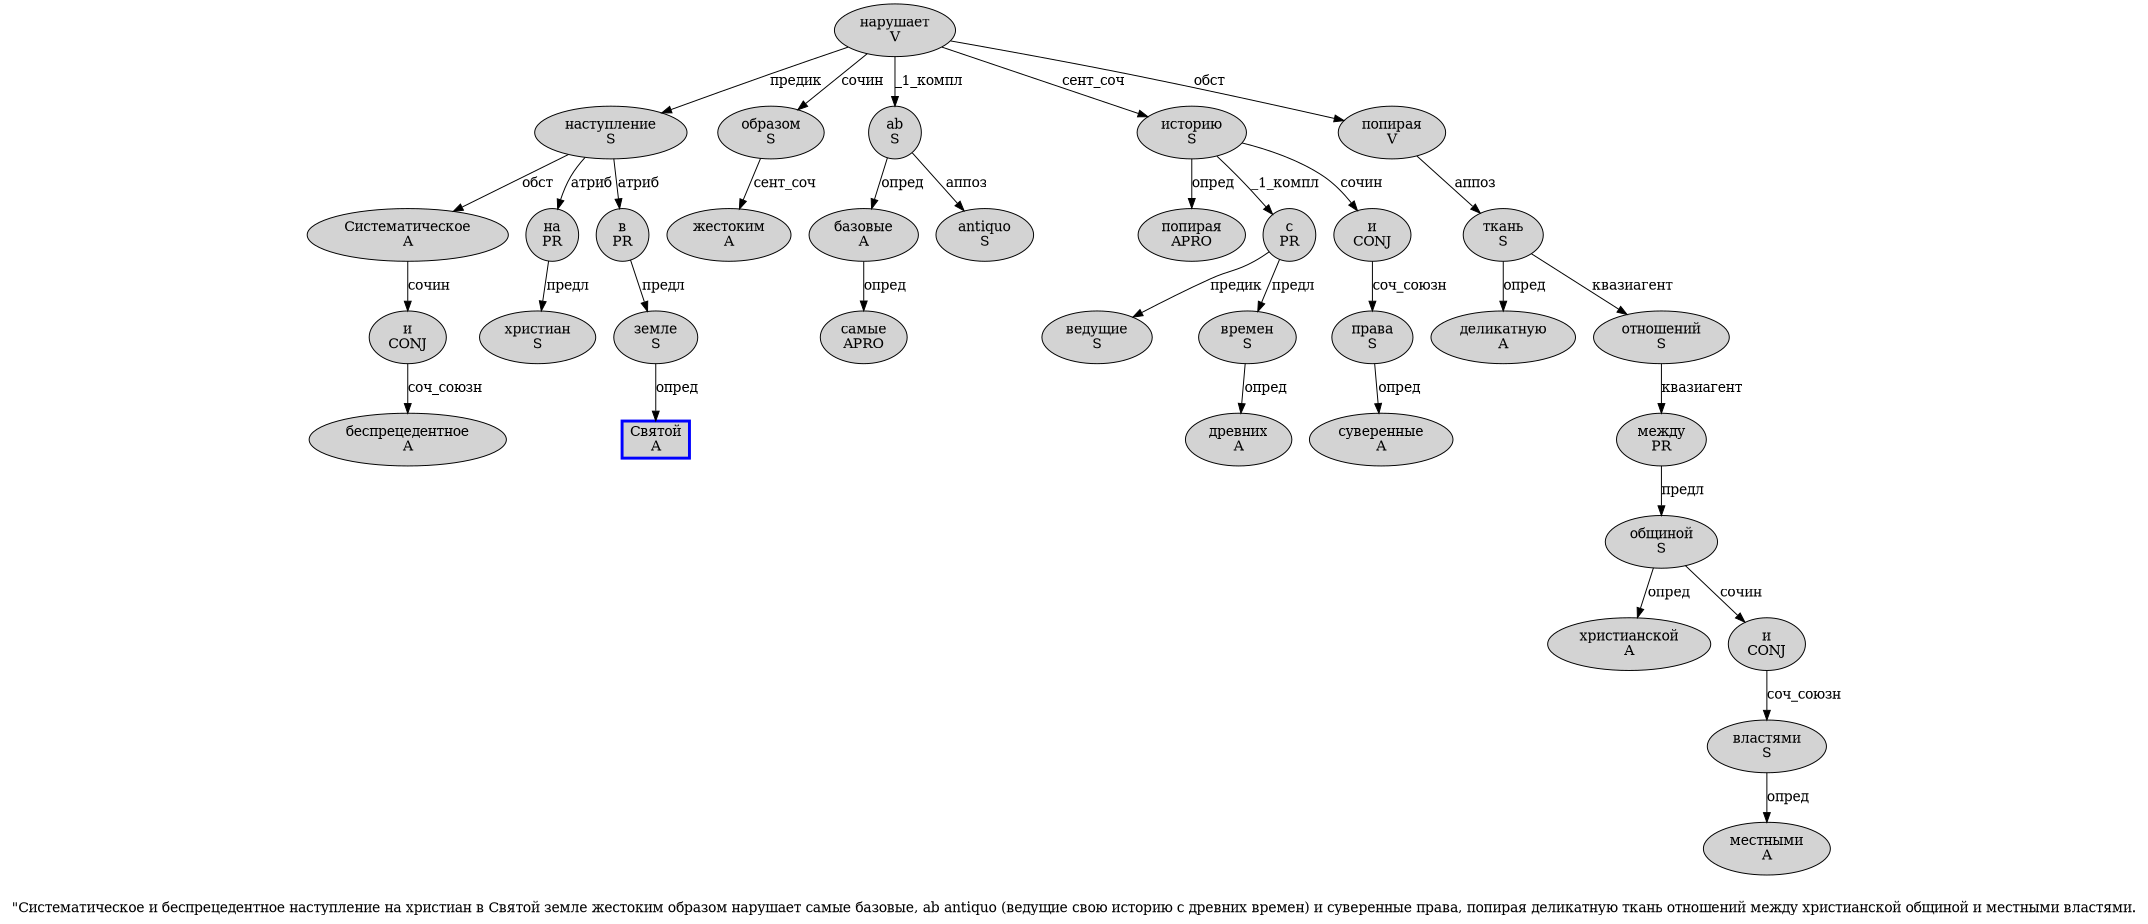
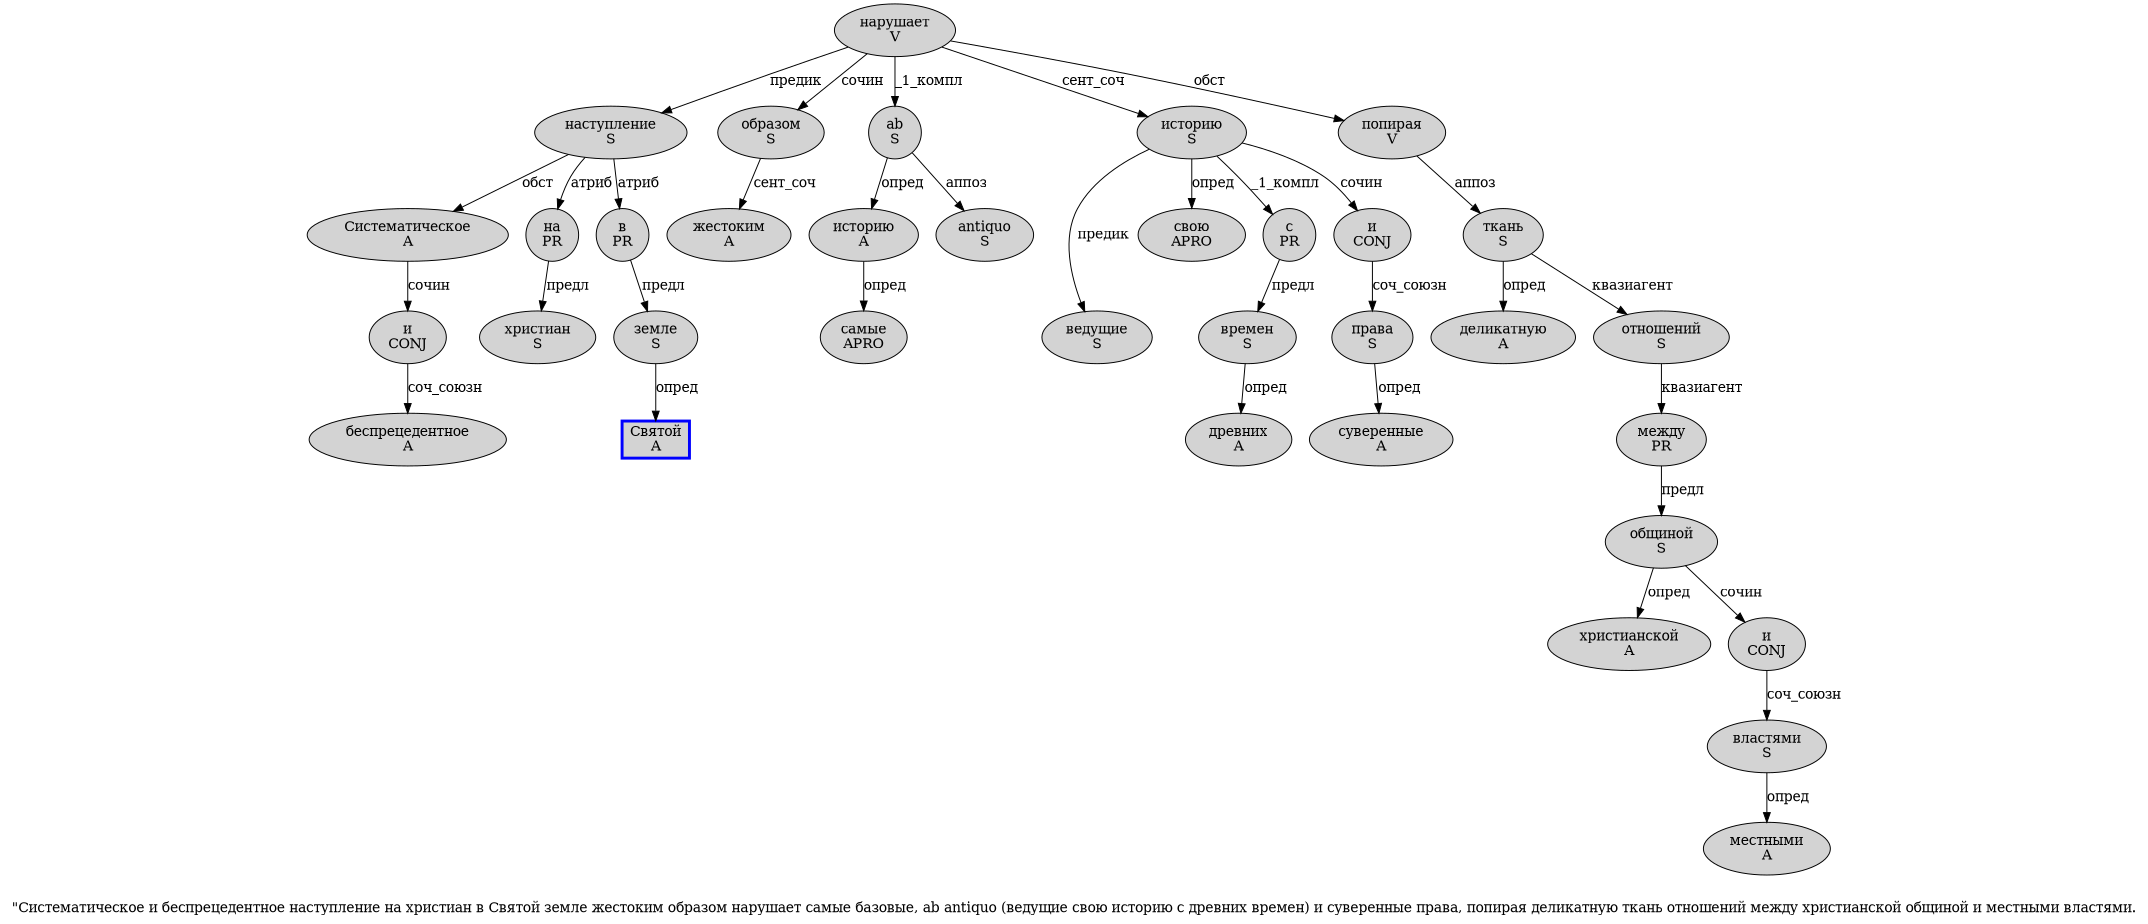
(864, 235) -> (864, 235)
(1192, 235) -> (1192, 235)
(1205, 281) -> (1077, 210)
